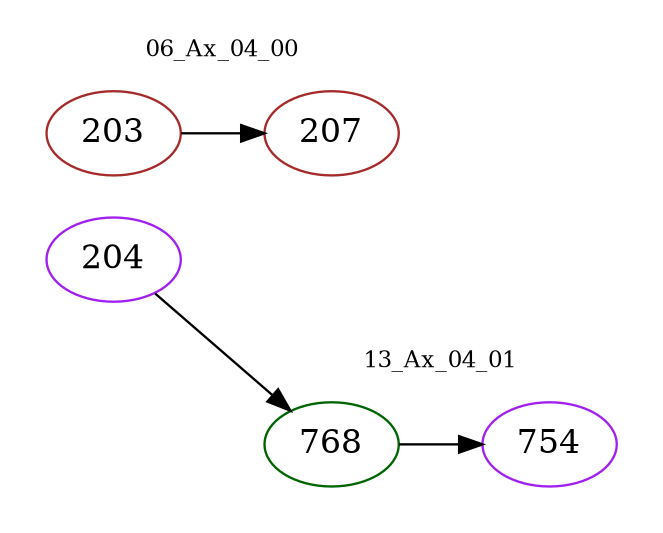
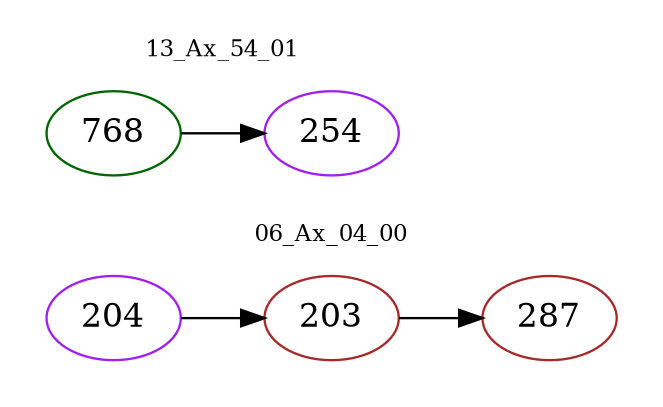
(332, 133) -> (550, 318)
(214, 344) -> (211, 318)
(441, 361) -> (223, 50)
(550, 444) -> (332, 133)
